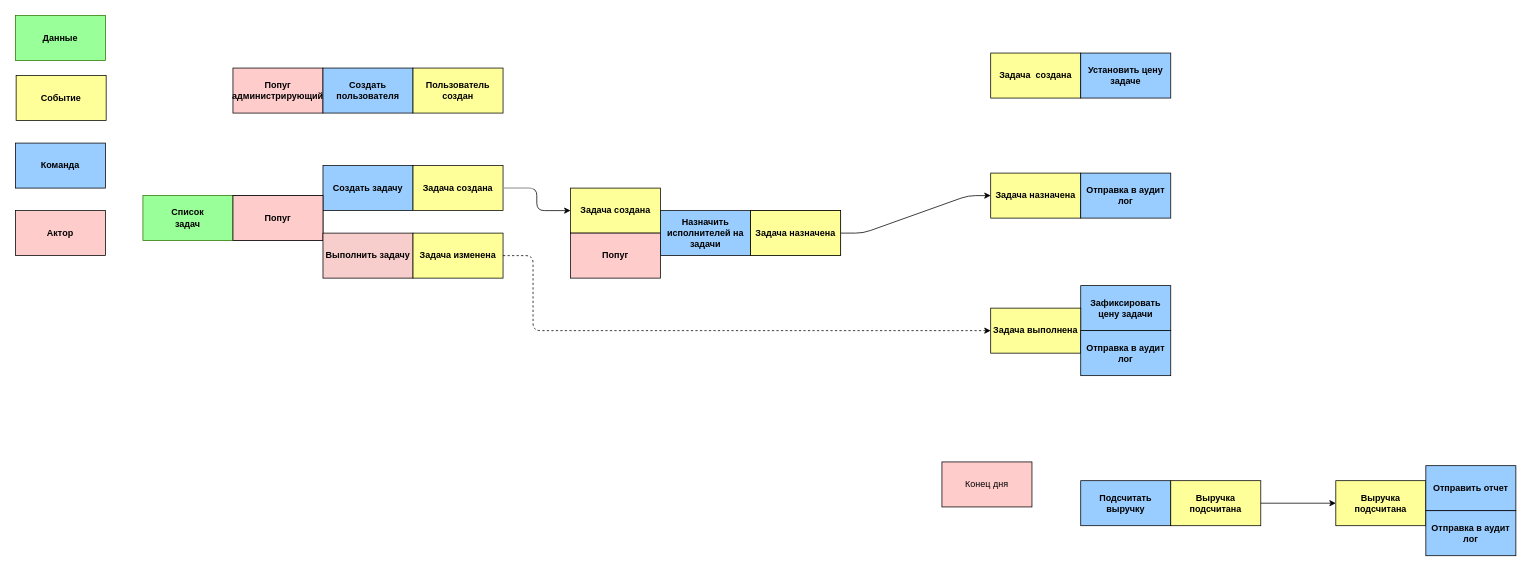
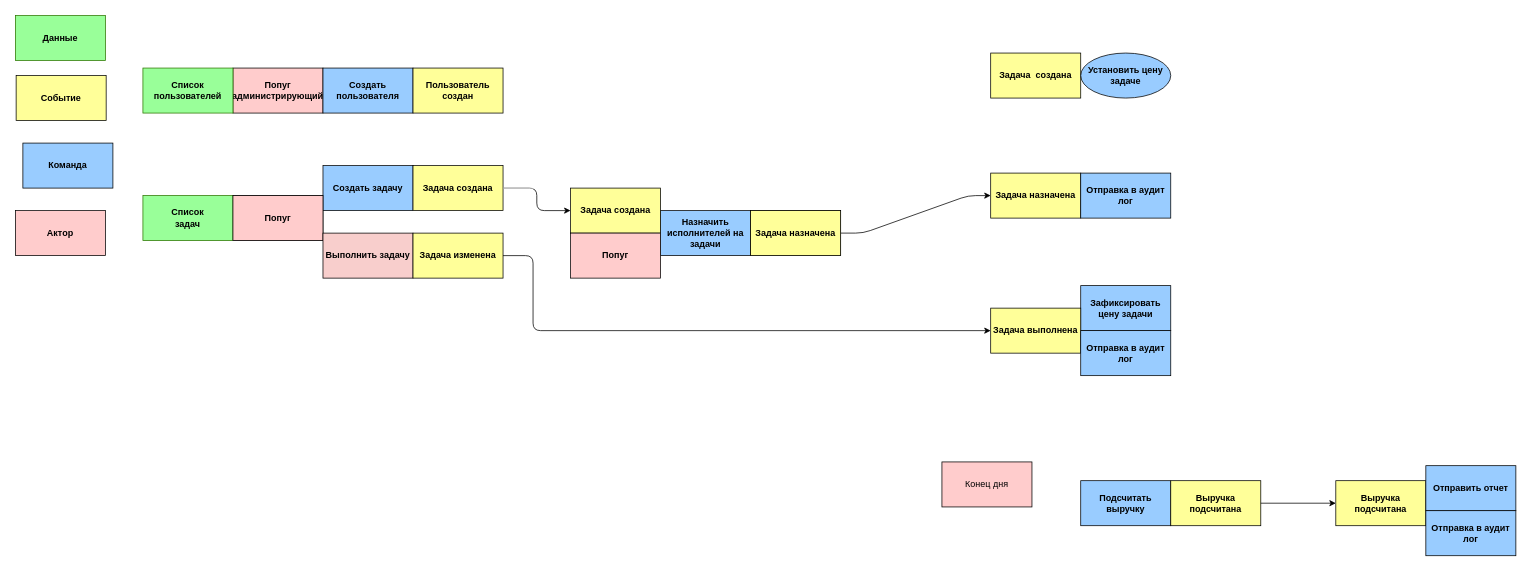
(1125, 75) -> (1125, 75)
none -> (188, 90)
(60, 165) -> (68, 165)
(710, 330) -> (710, 330)
